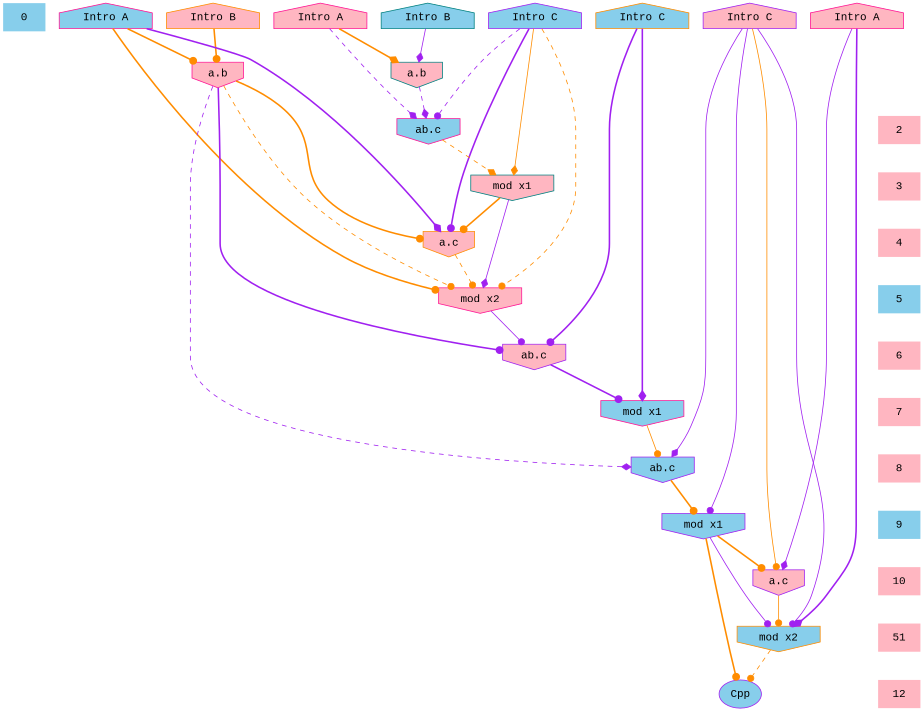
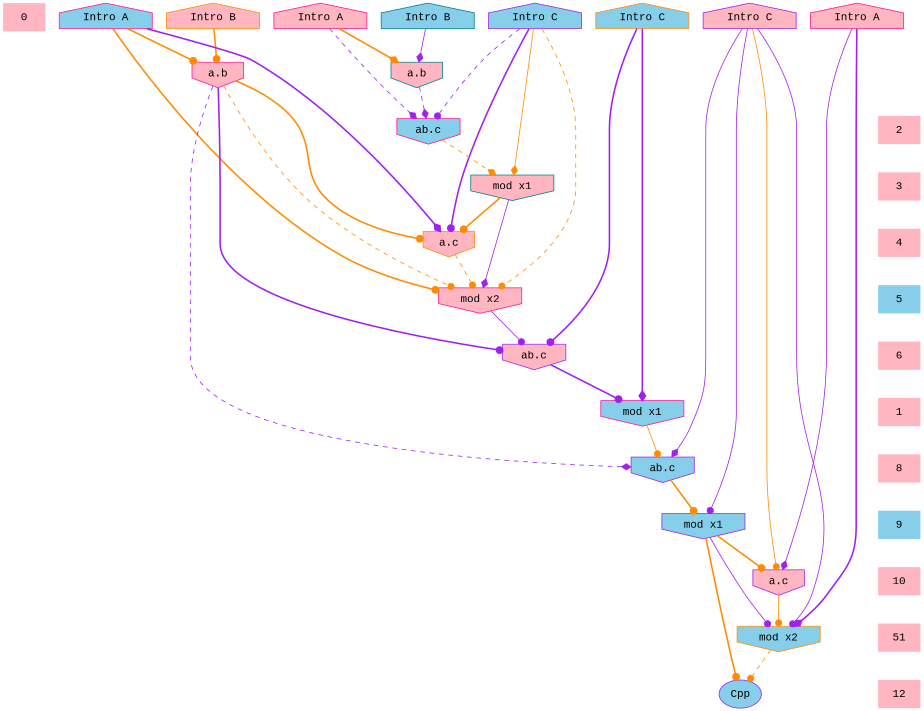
(24, 17) -> (24, 17)
(899, 412) -> (899, 412)
